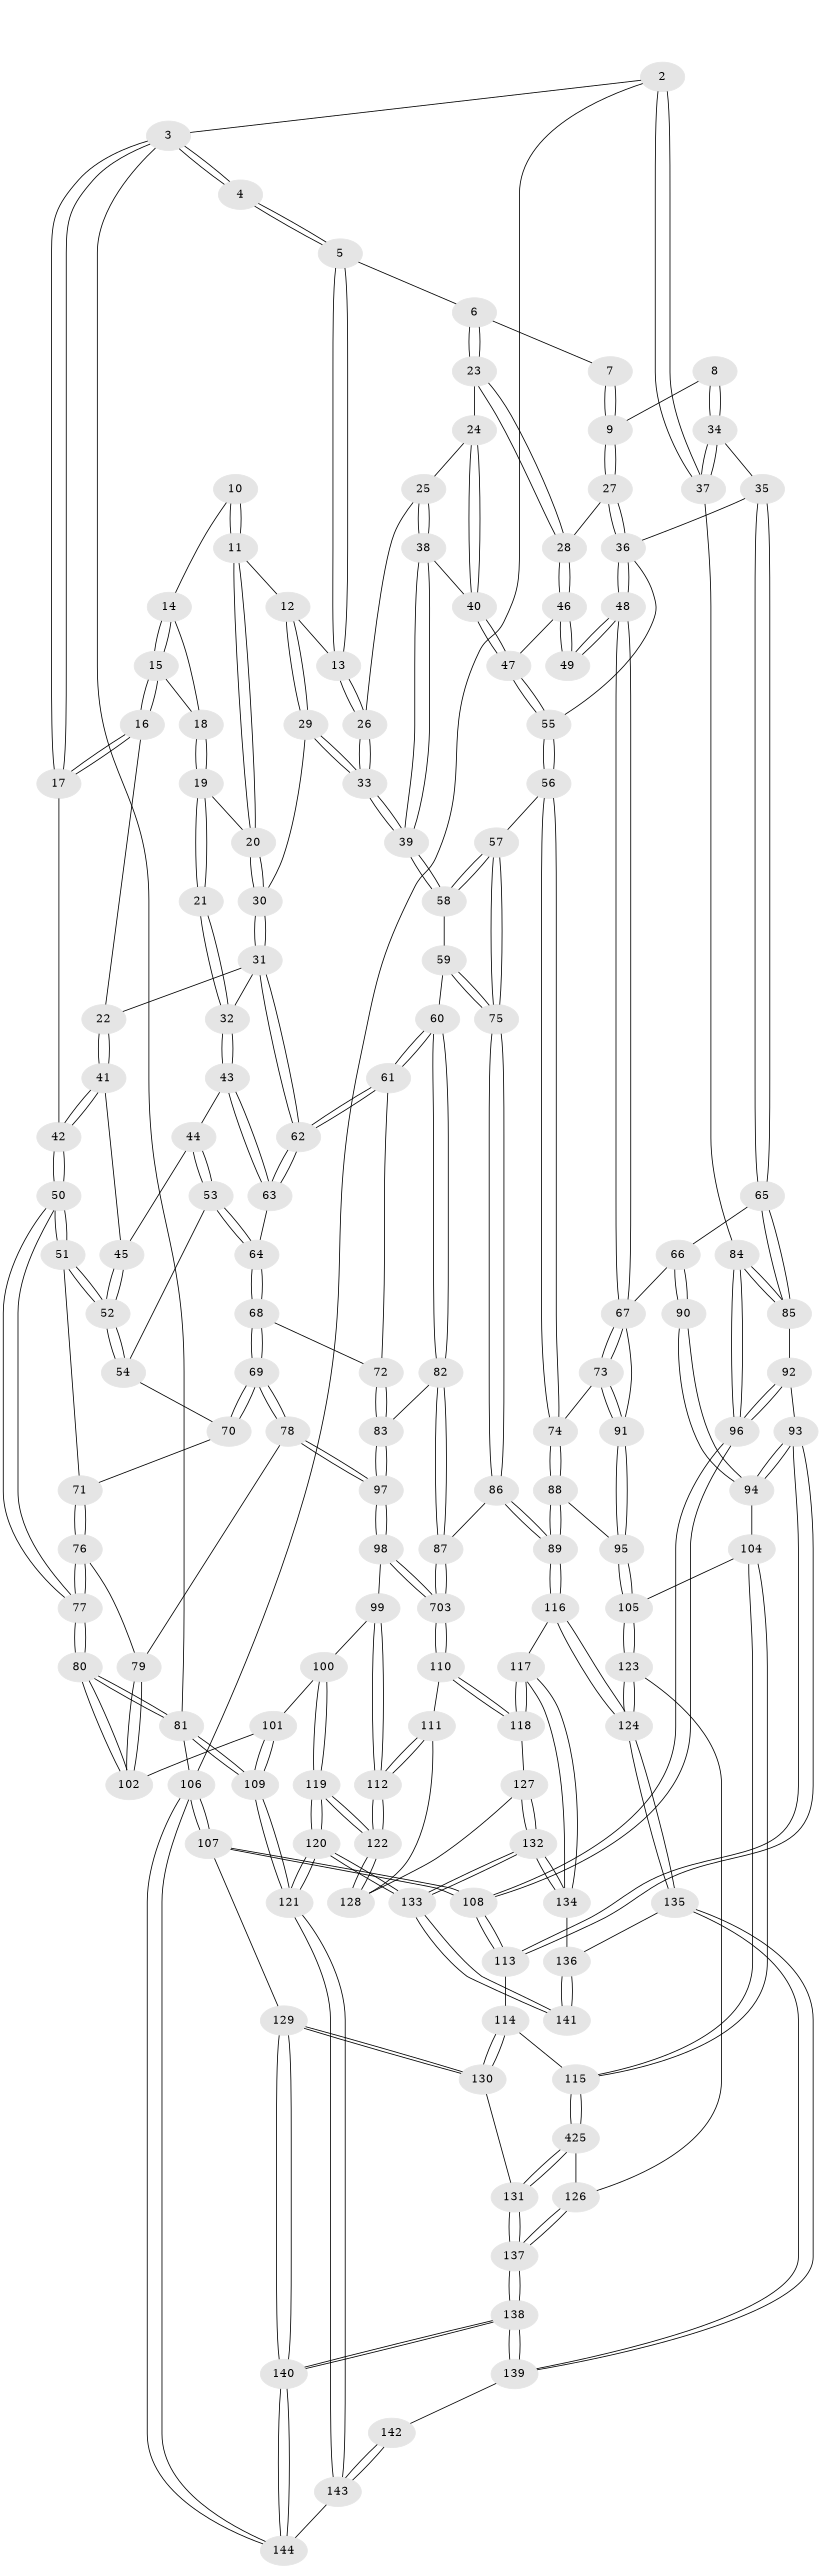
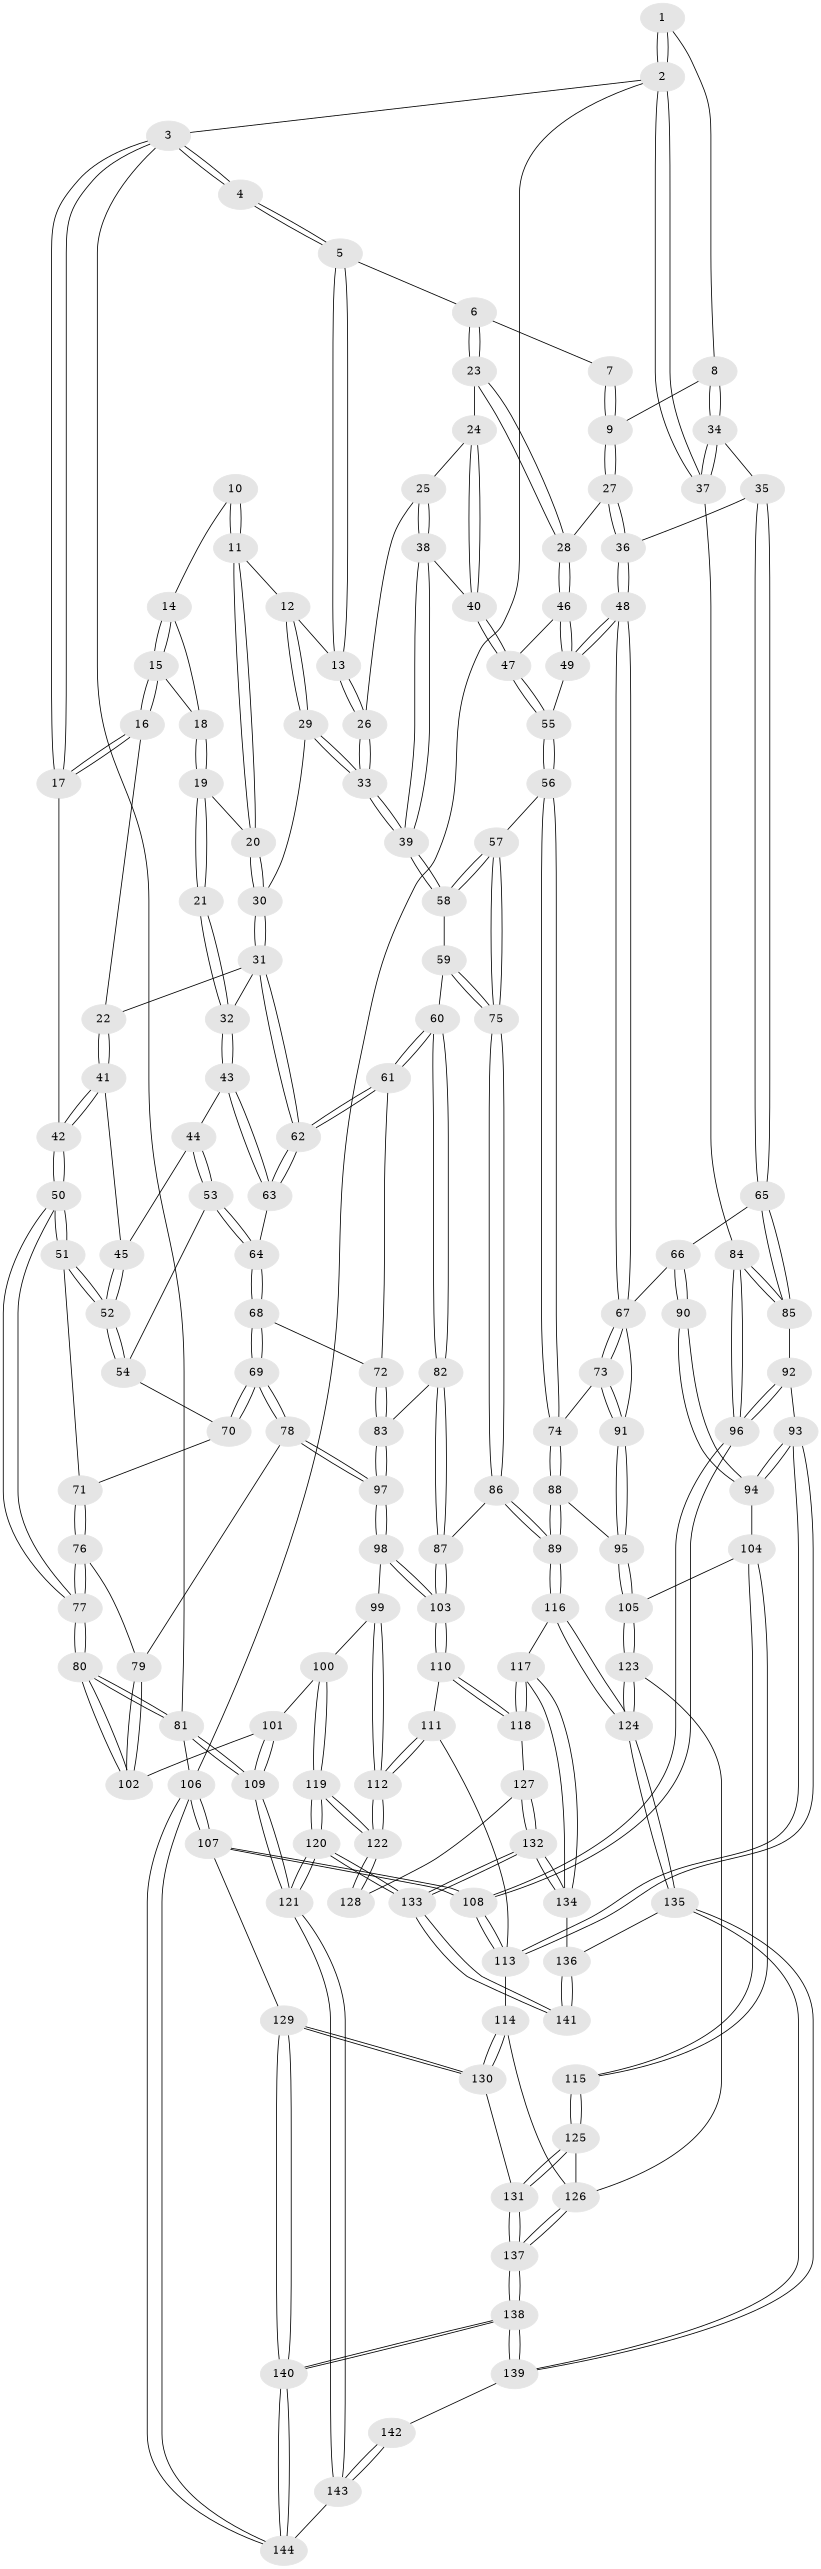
none -> (663, 18)
(637, 649) -> (558, 695)
(441, 1608) -> (441, 1608)
(423, 1828) -> (489, 1839)
(541, 2050) -> (529, 2113)
(576, 2138) -> (576, 2138)
